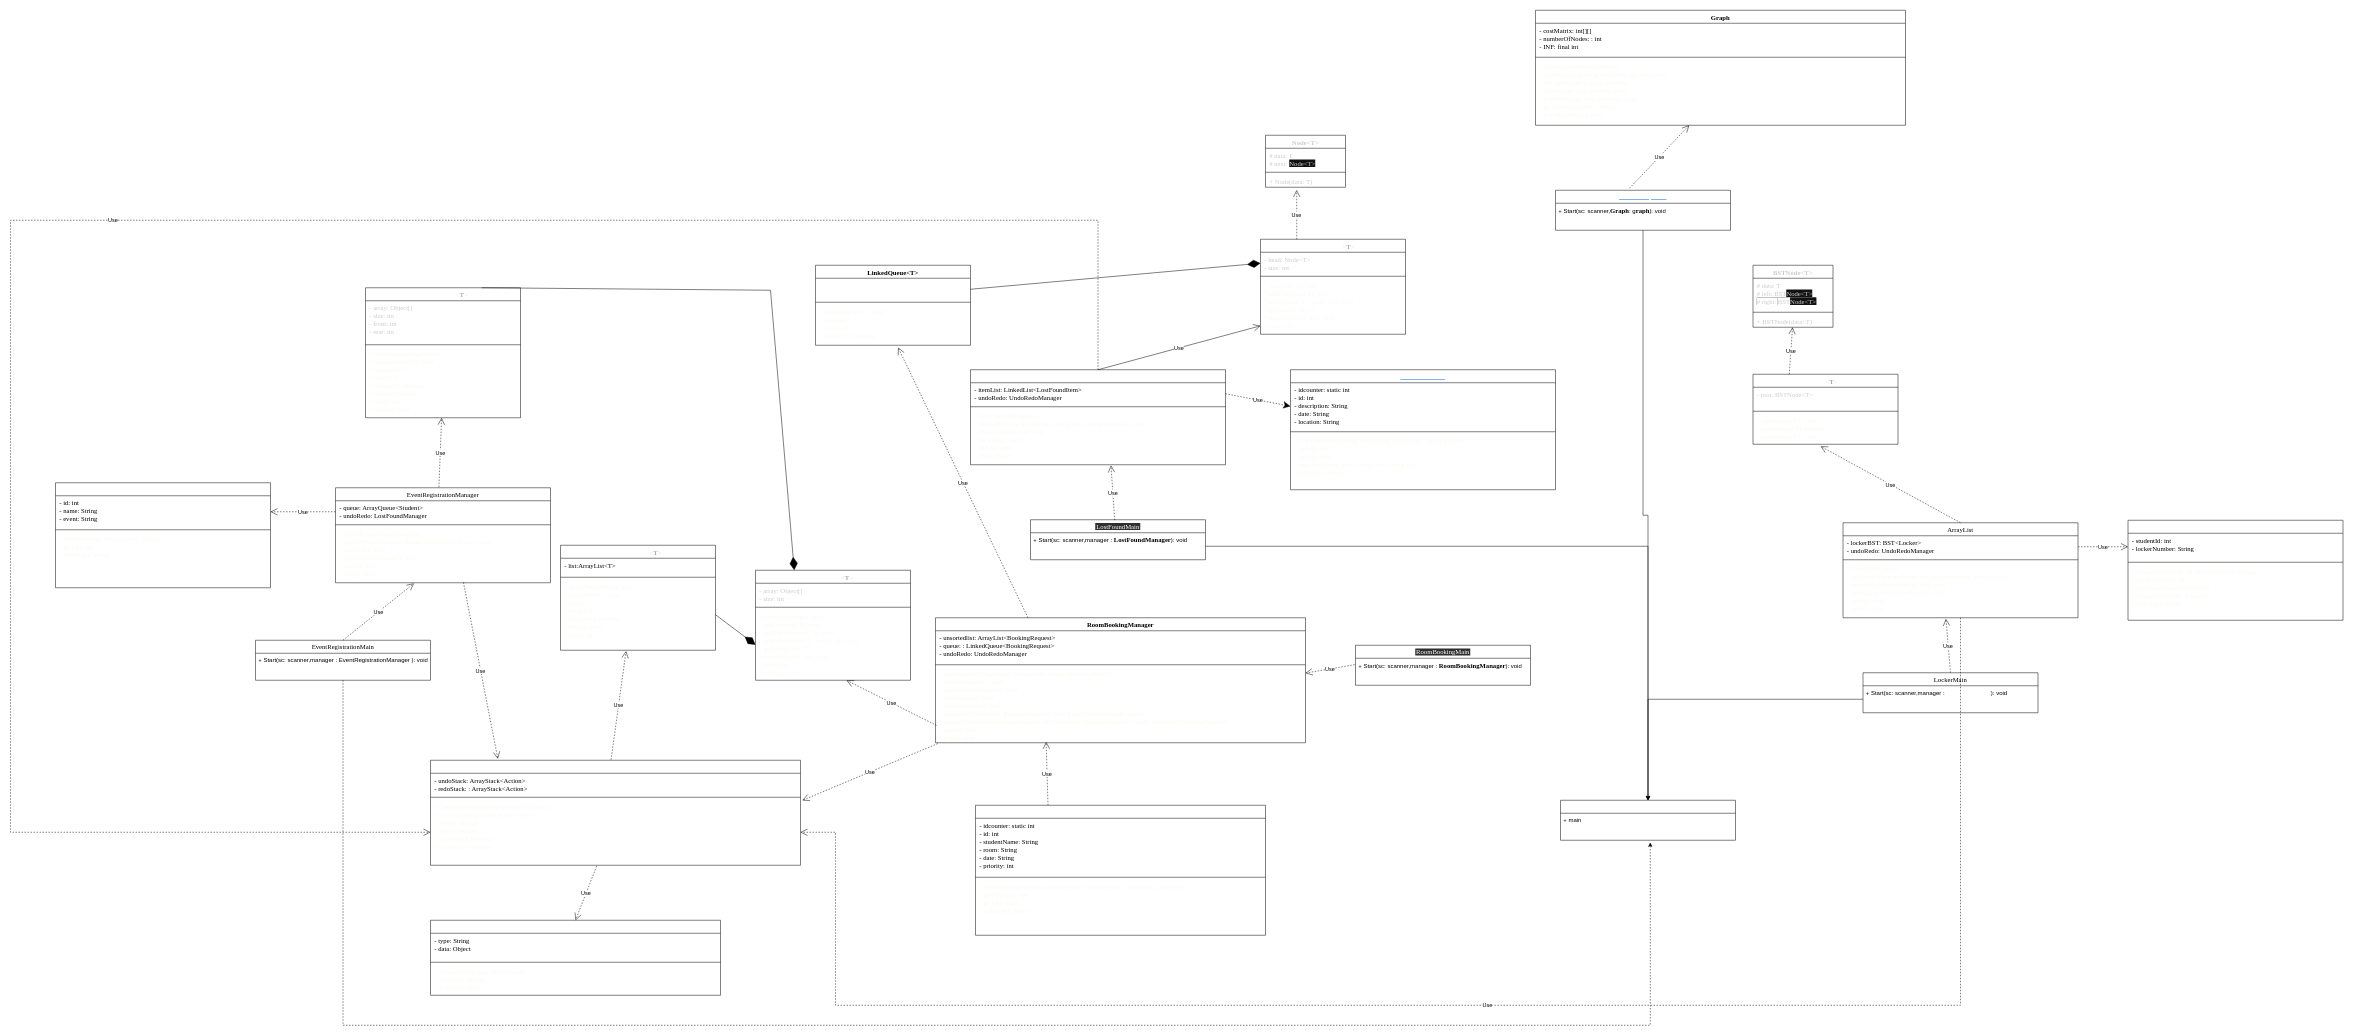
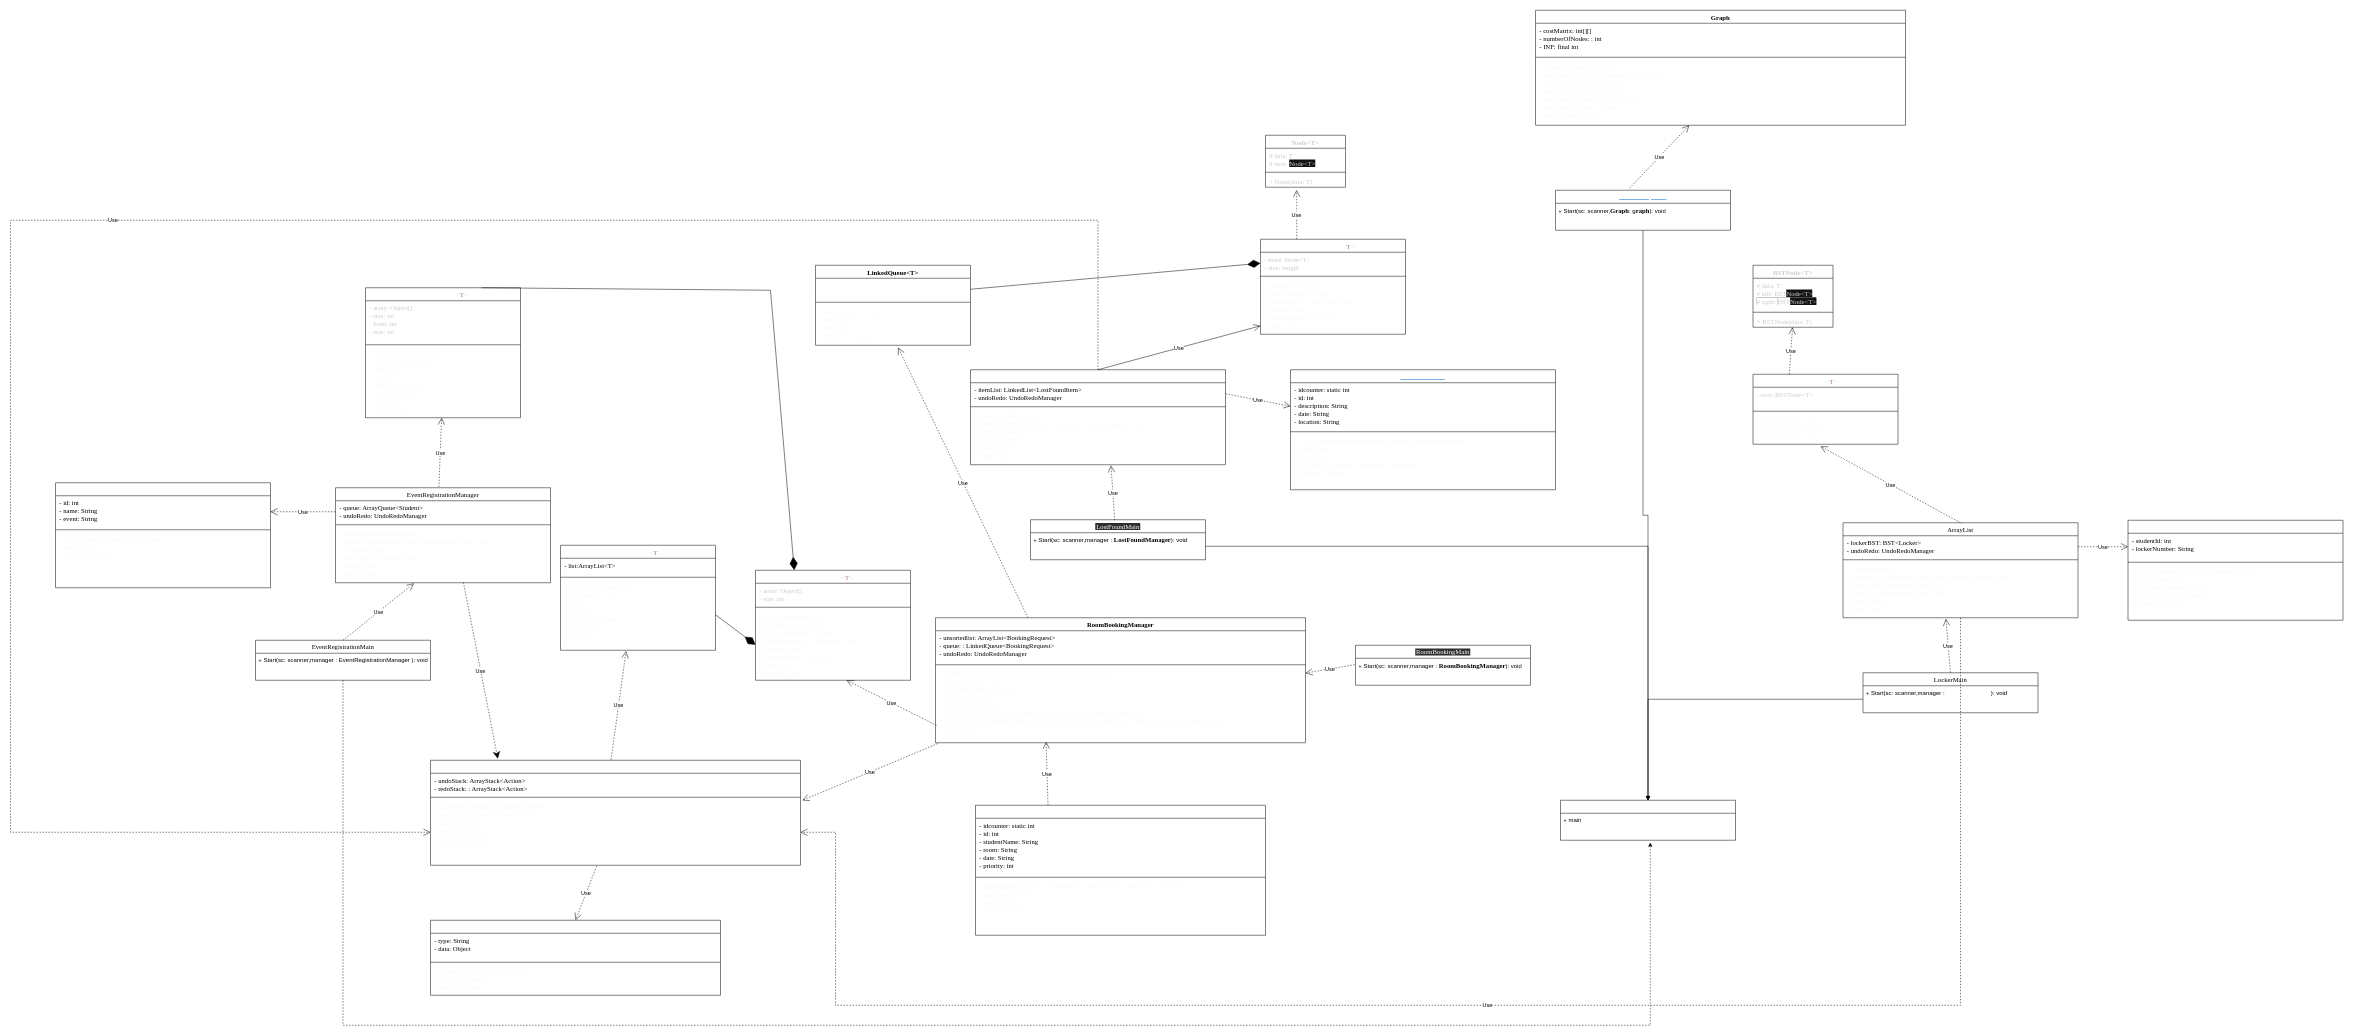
(1286, 263) -> (1286, 263)
(1283, 405) -> (1284, 405)
(383, 511) -> (383, 511)
(497, 754) -> (496, 751)
